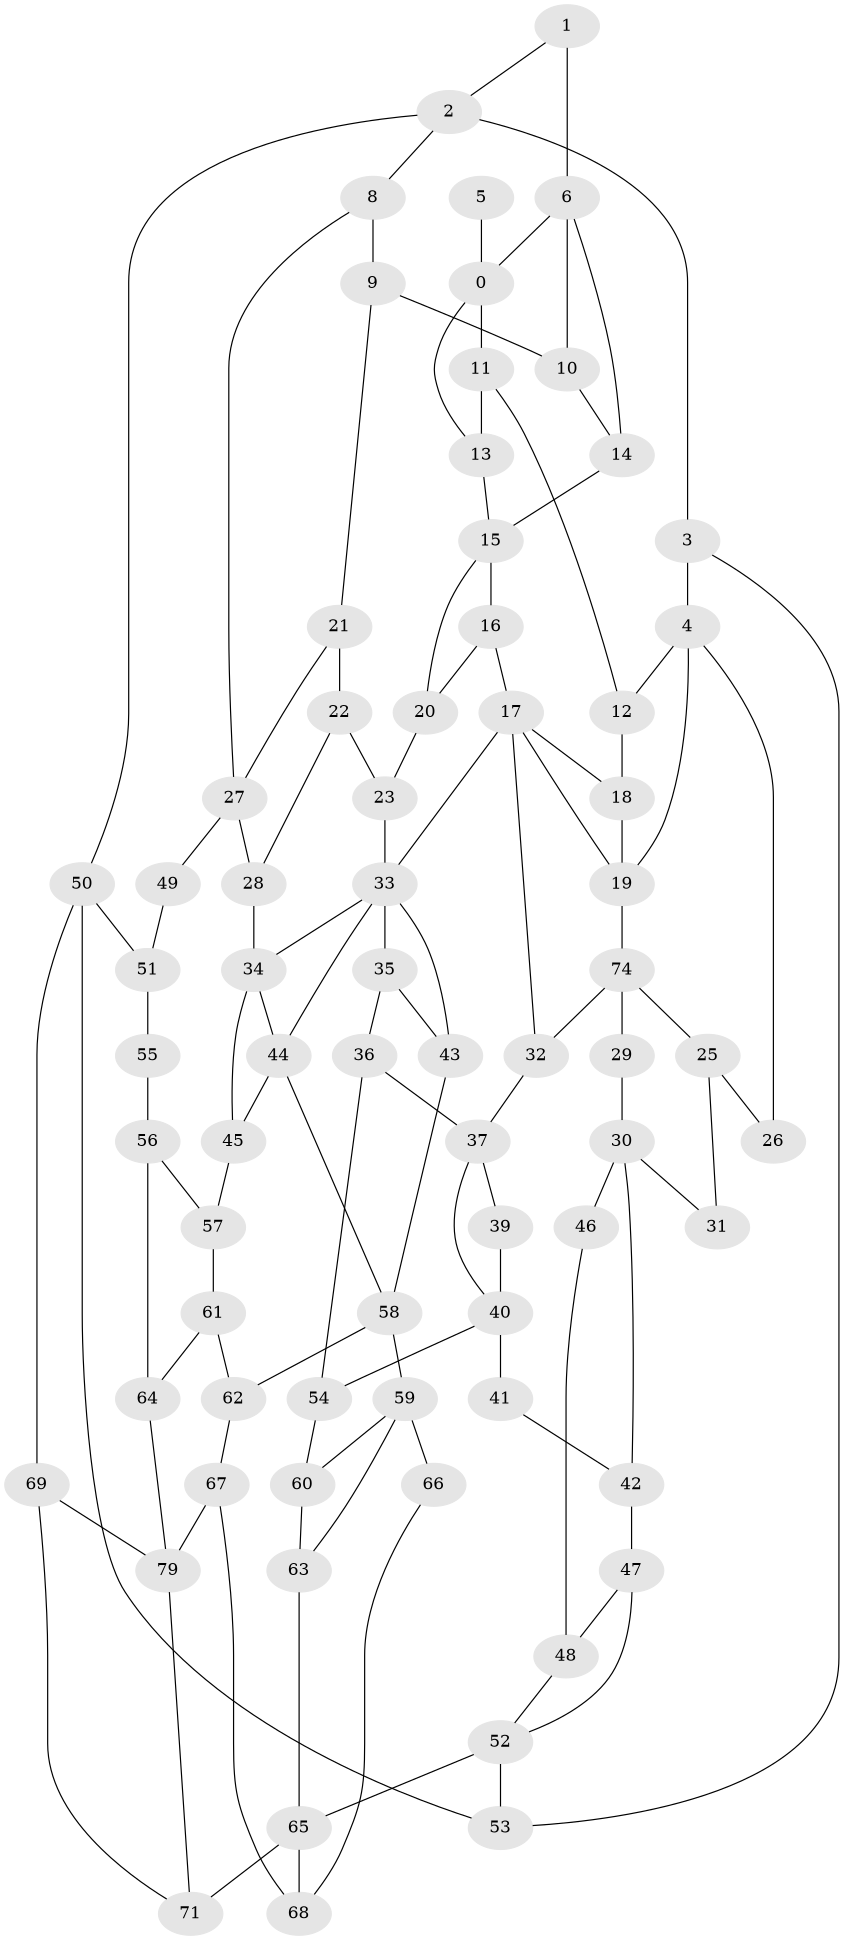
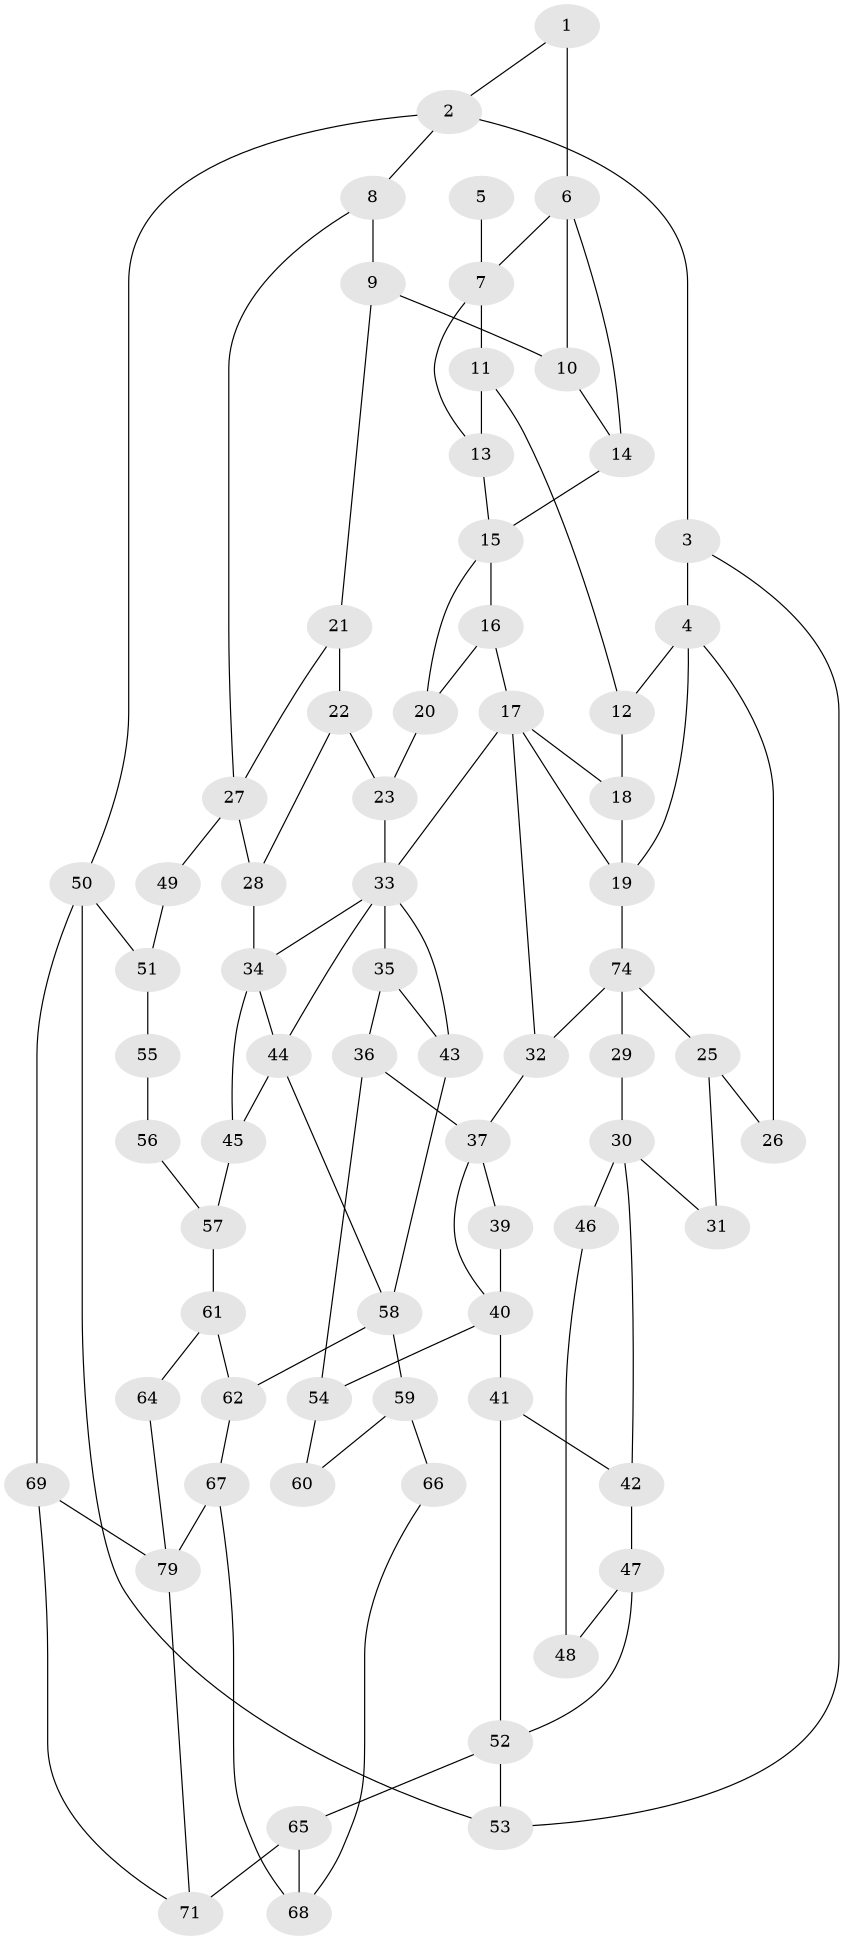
(481, 284) -> (481, 284)
(148, 1270) -> none
(299, 1571) -> none
(533, 1699) -> (500, 1570)
